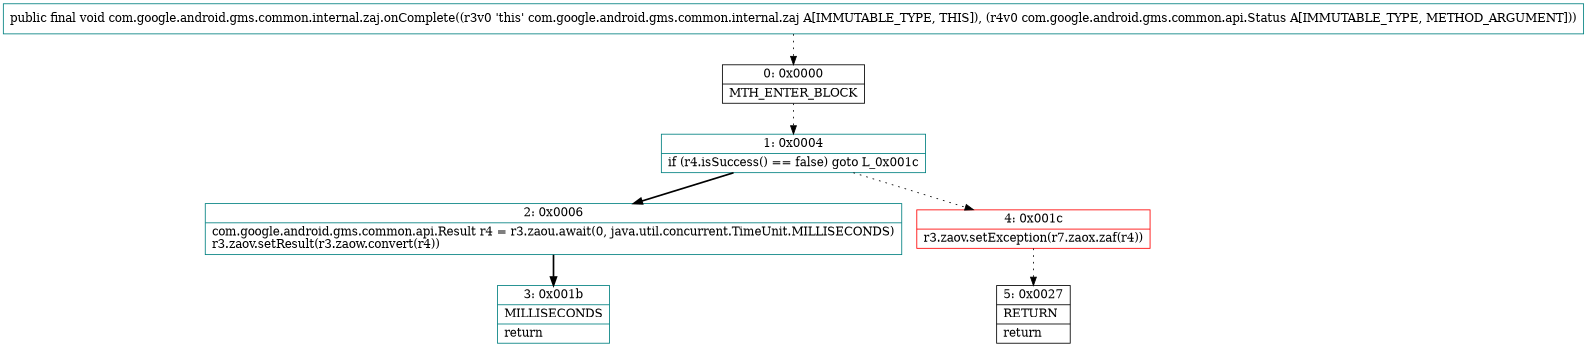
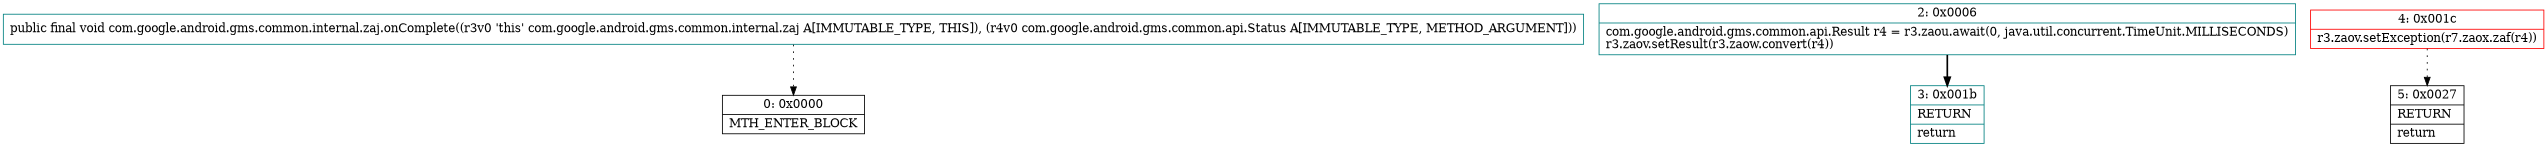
(793, 153) -> none
(554, 314) -> (1944, 114)
